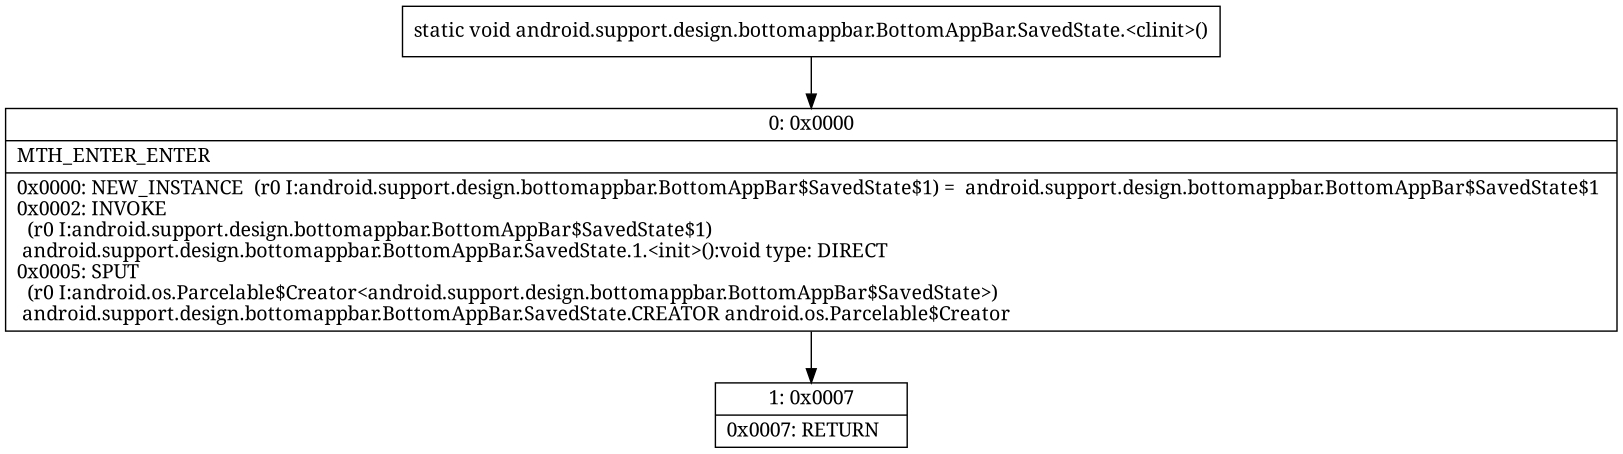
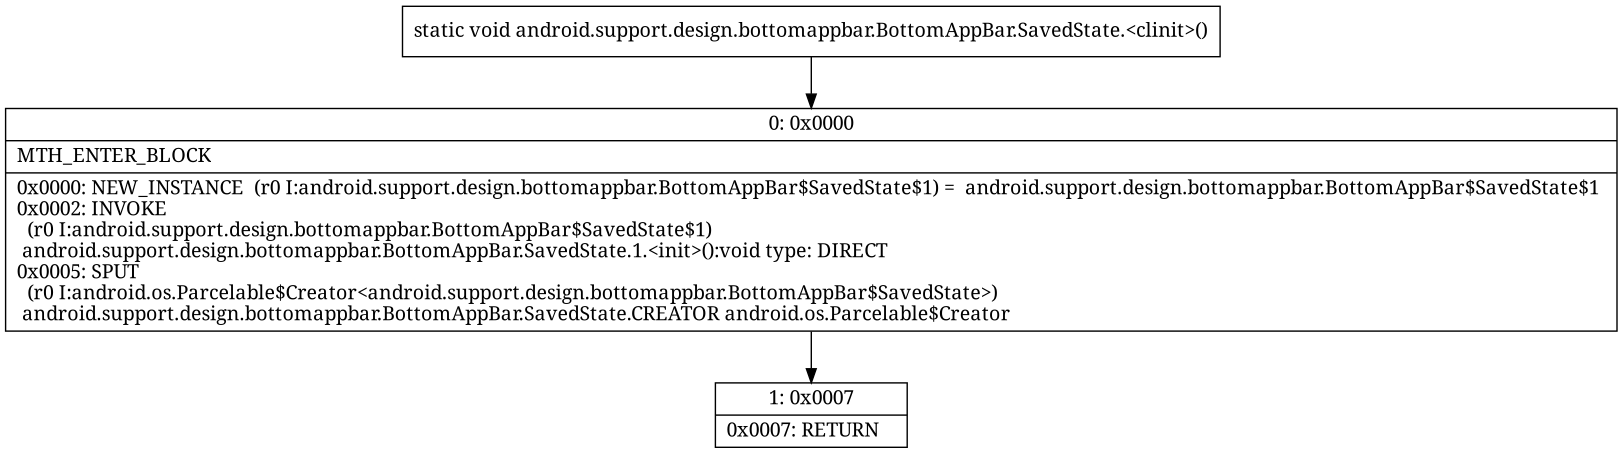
(114, 156) -> (114, 156)
